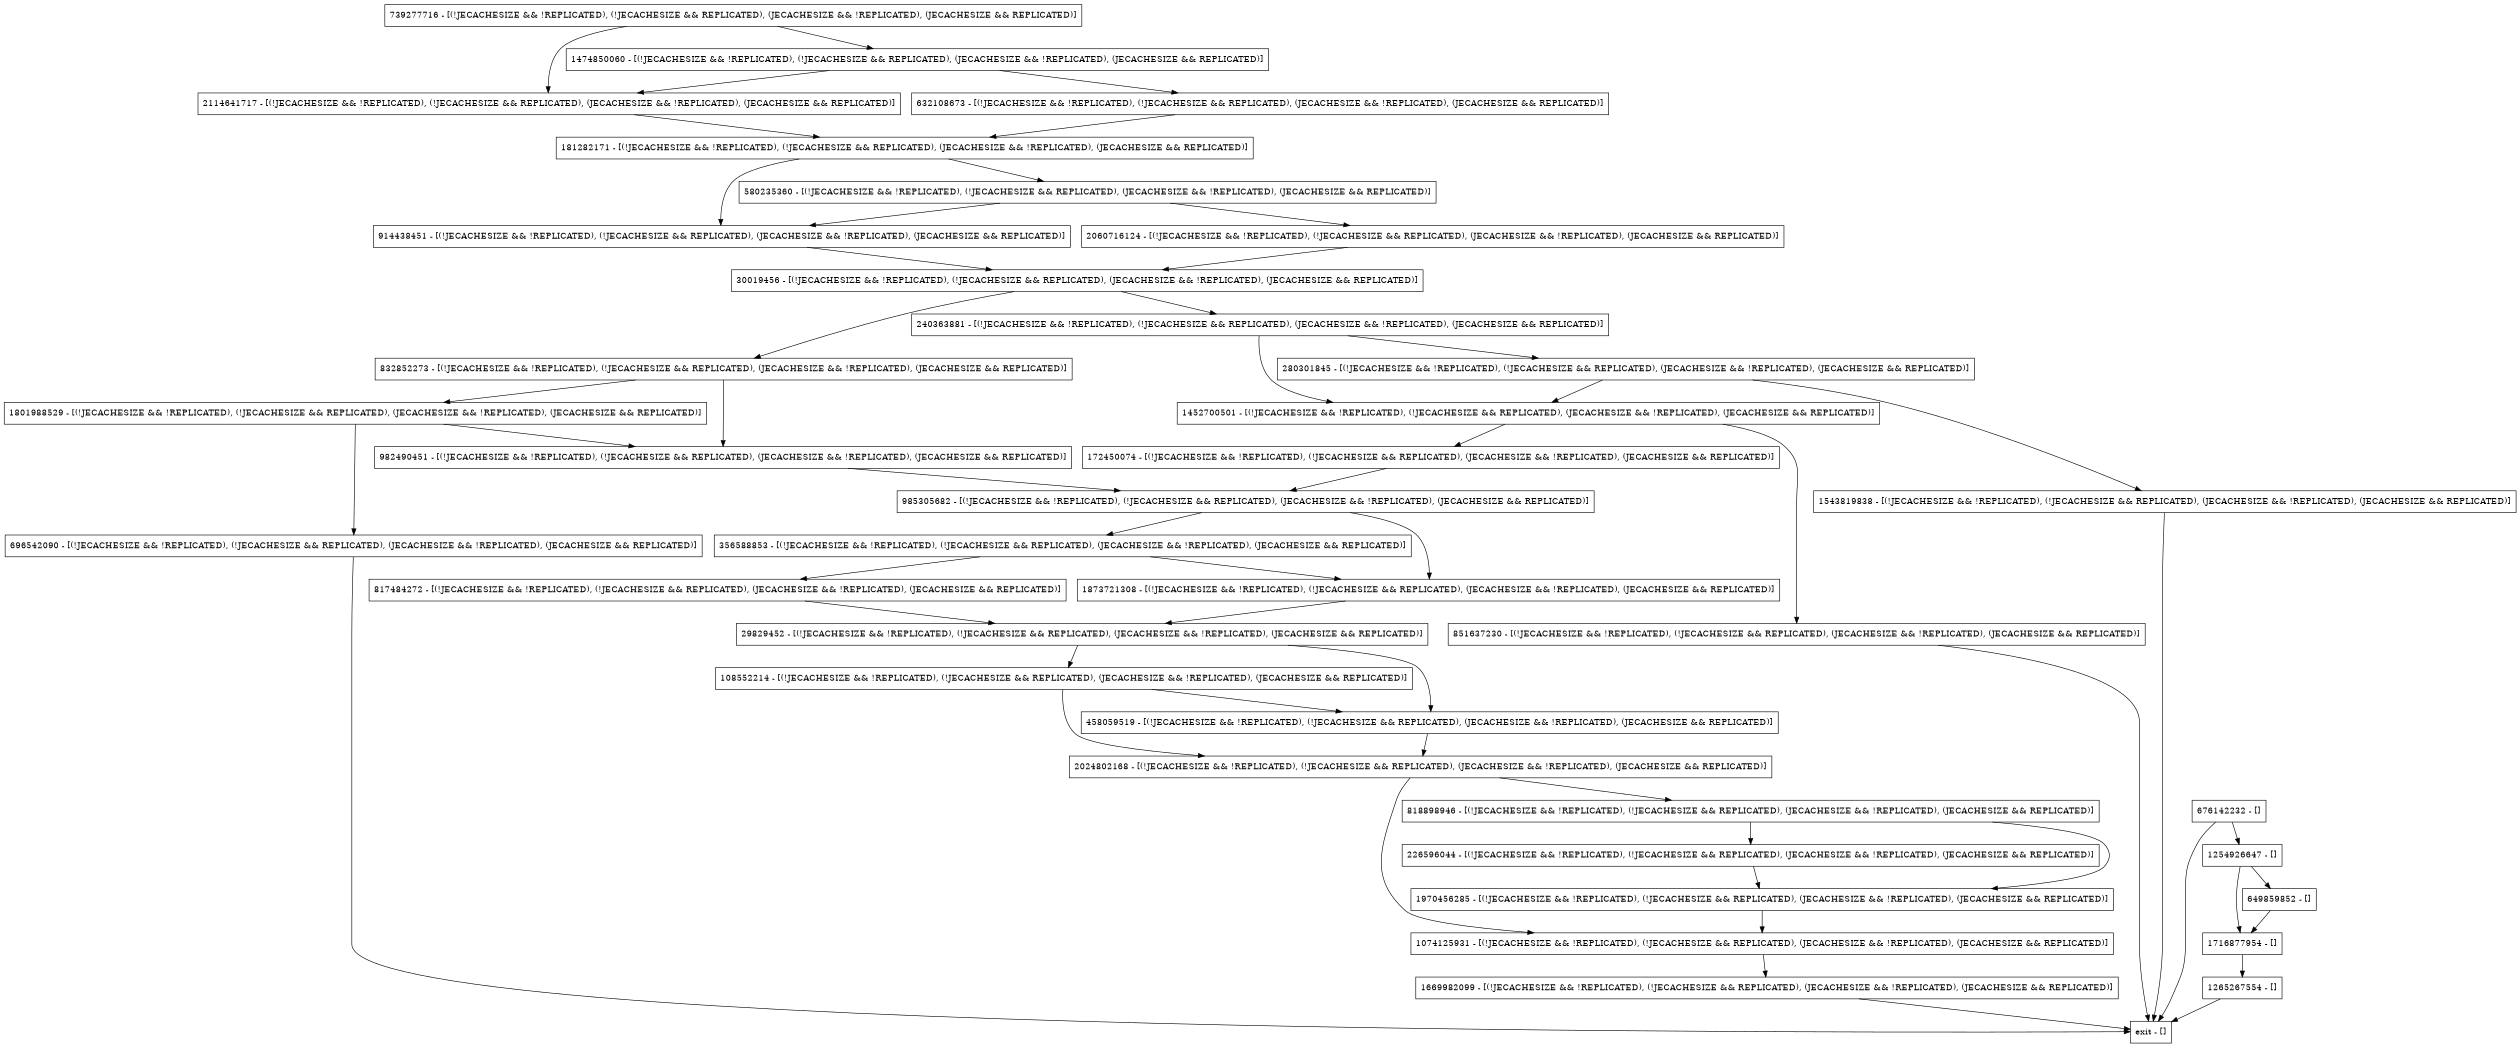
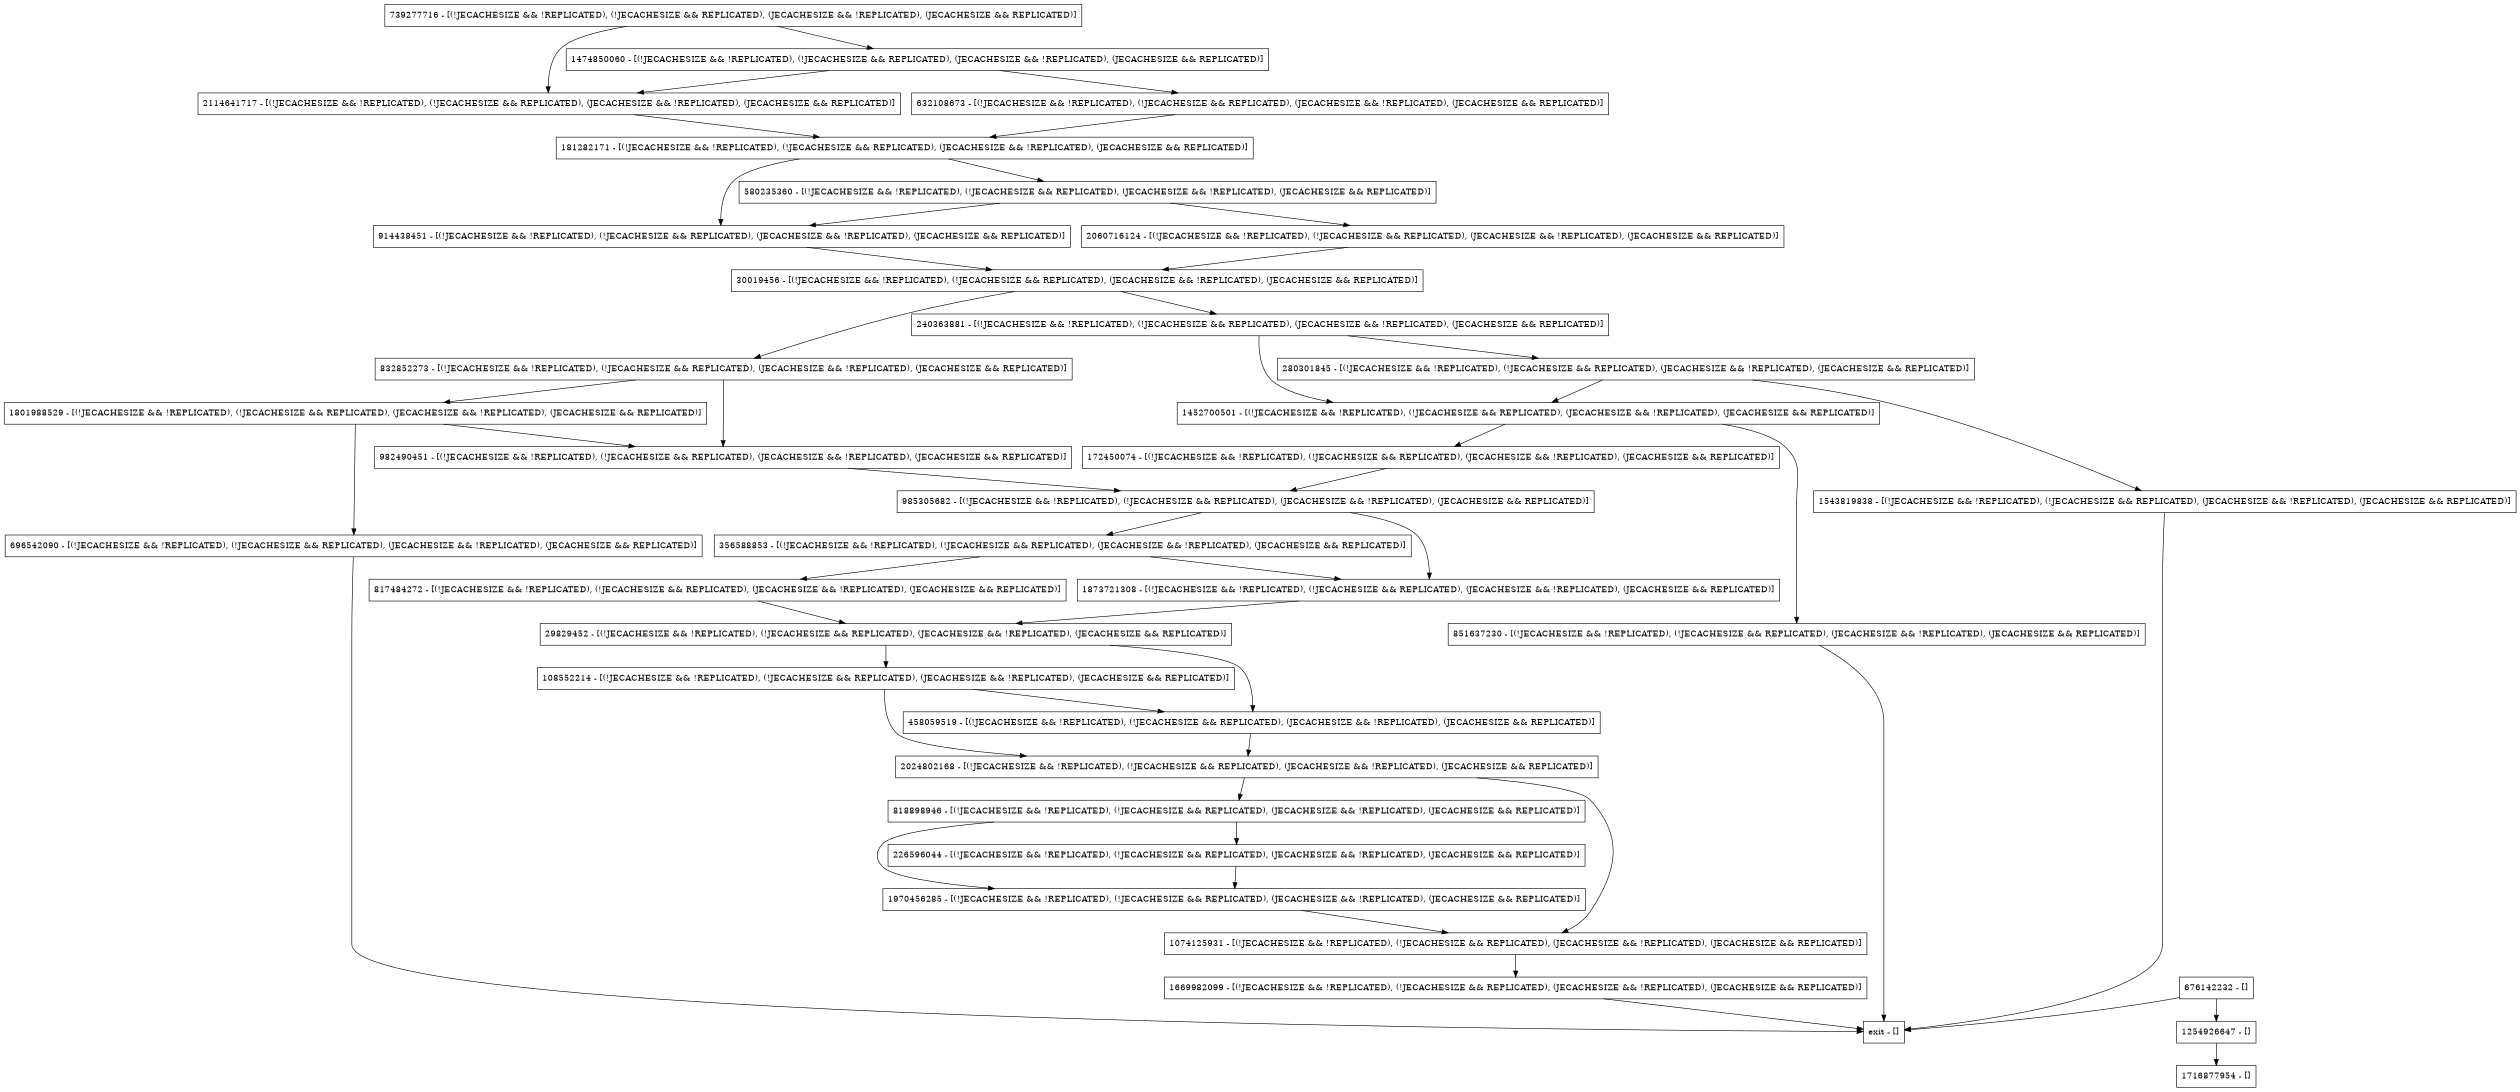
(2279, 900) -> none
(2242, 988) -> none
